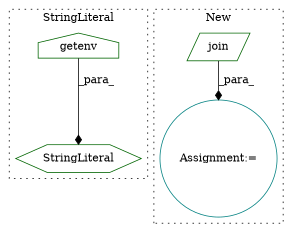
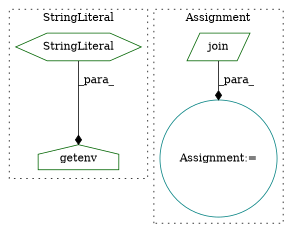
(219, 18) -> (219, 18)
(78, 97) -> (78, 98)
